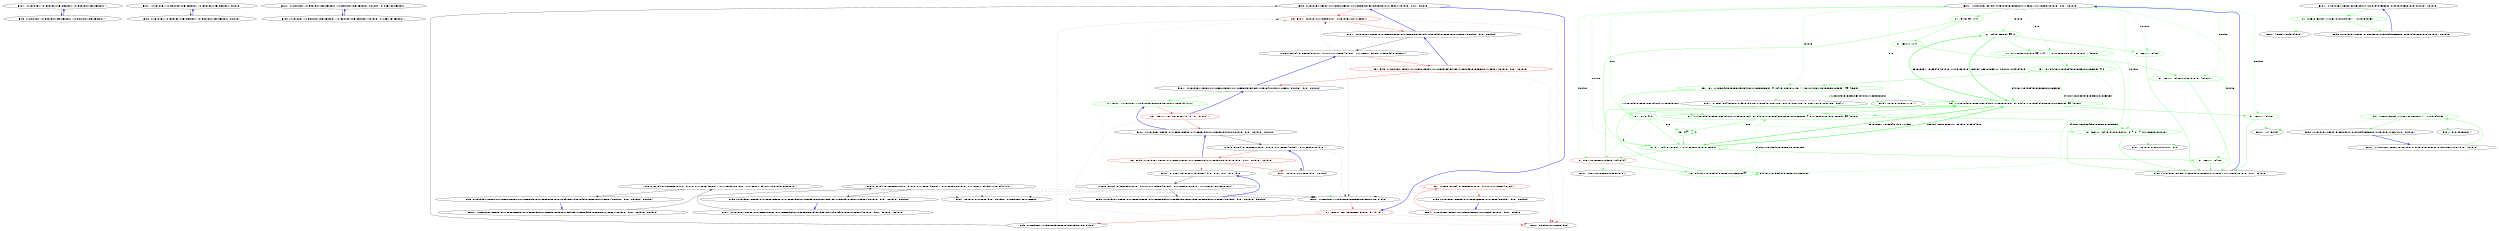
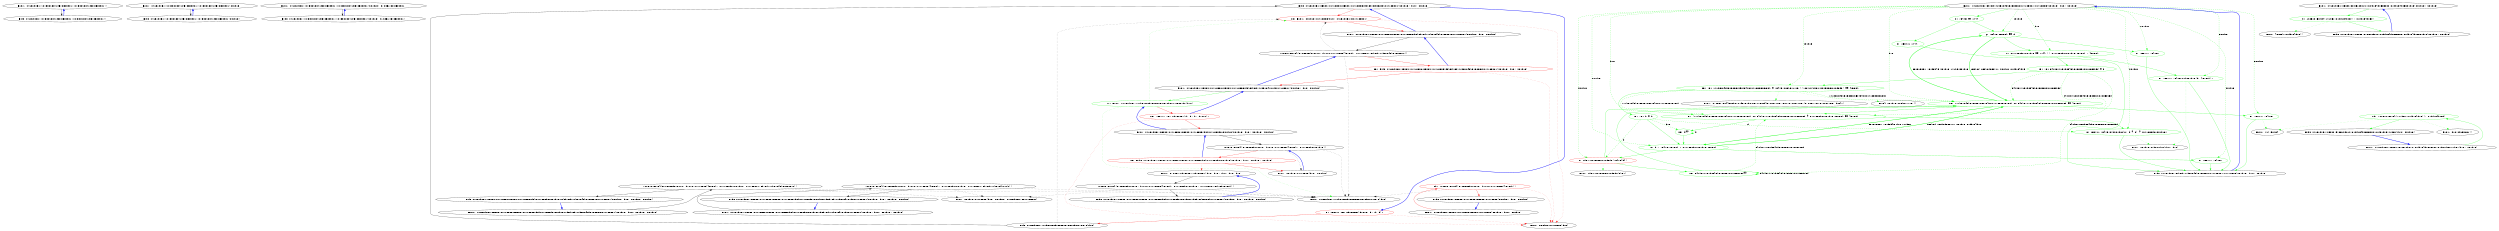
(1726, 48) -> (1983, 26)
(2409, 117) -> (2409, 117)
(1748, 124) -> (1748, 124)
(1351, 205) -> none
